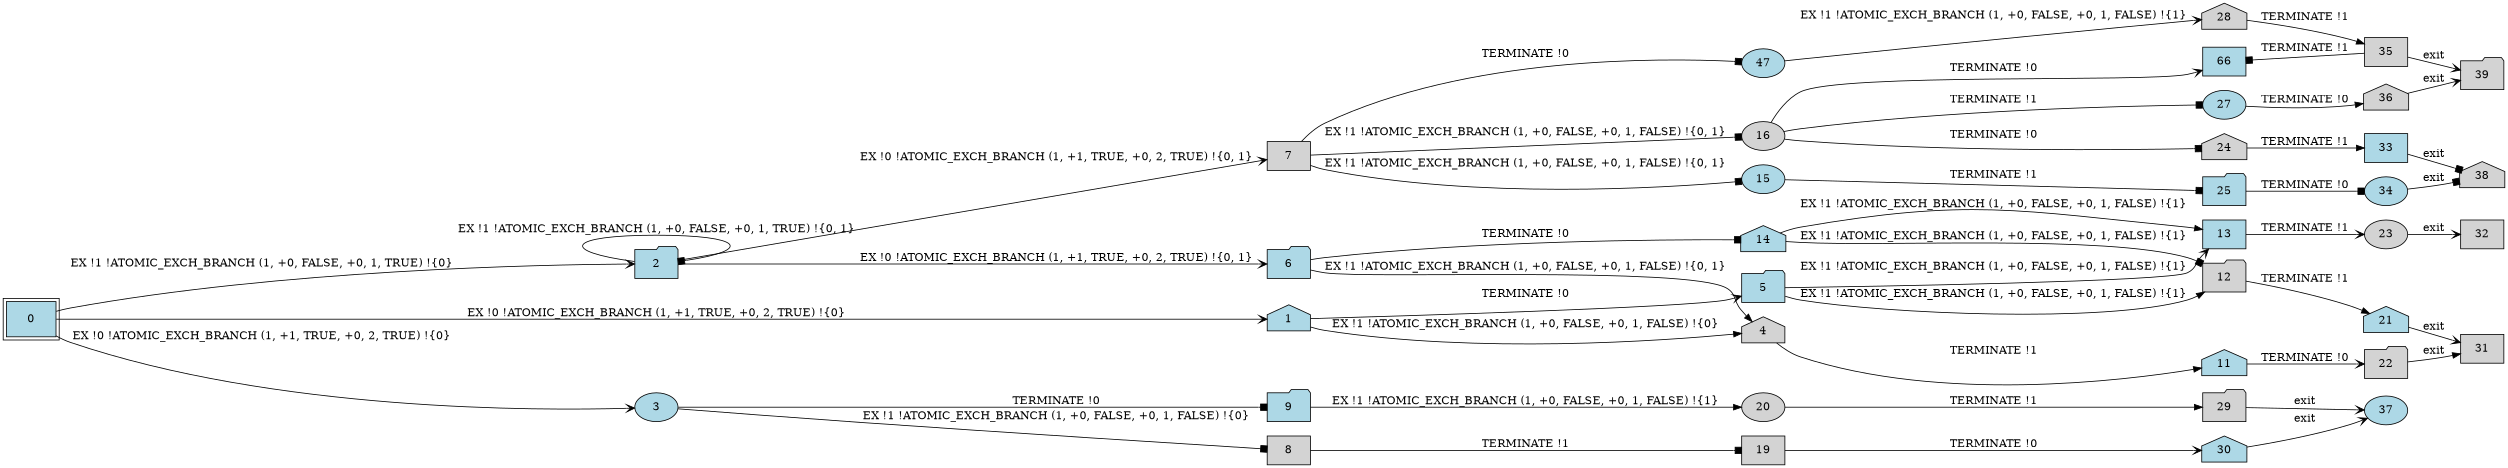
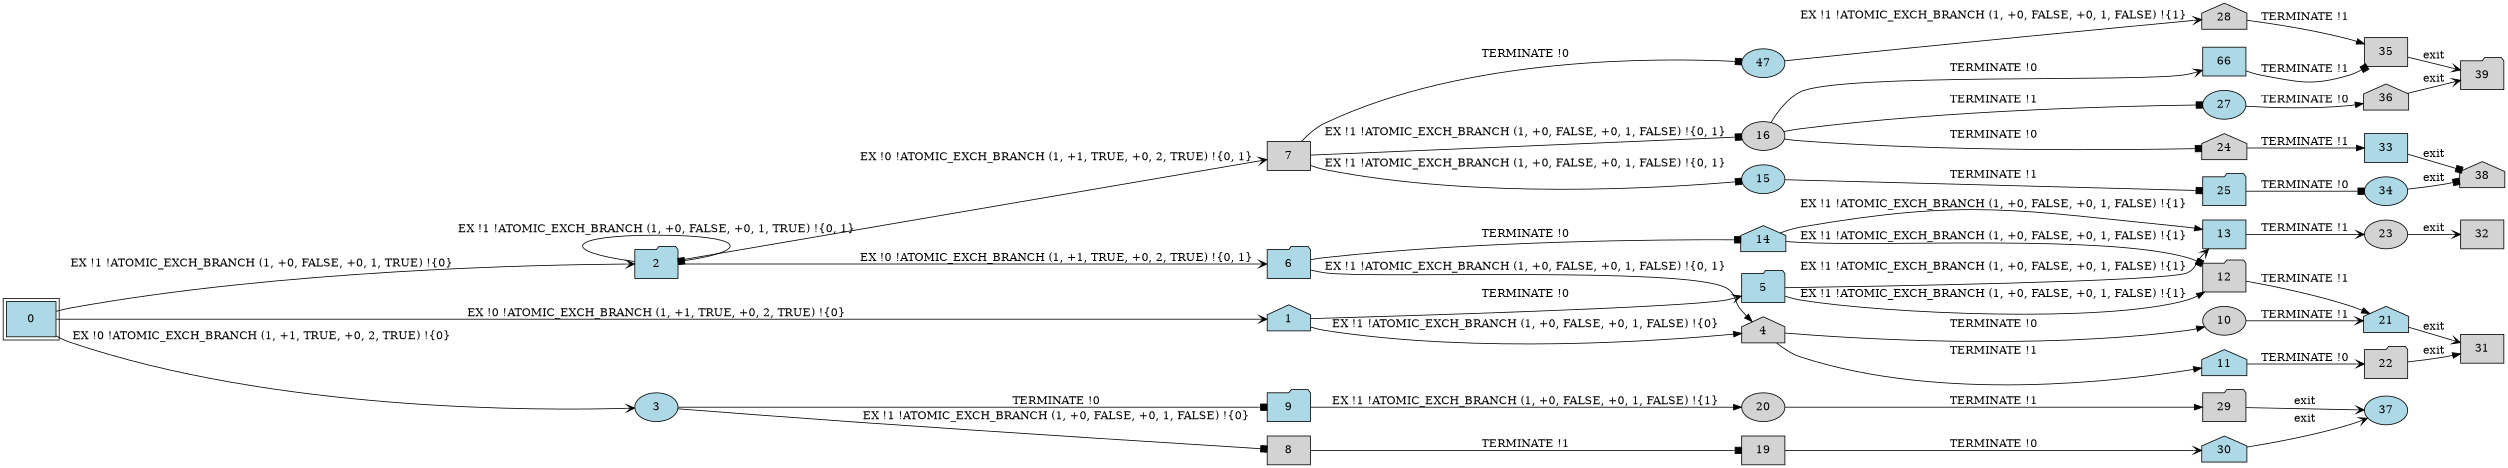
(2309, 57) -> (2303, 82)
none -> (2224, 321)
